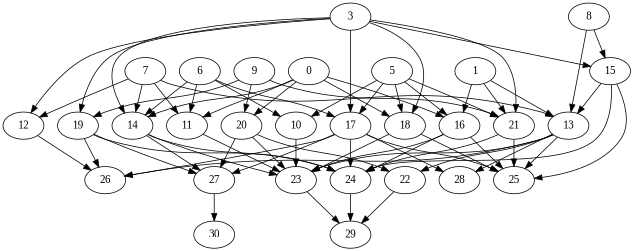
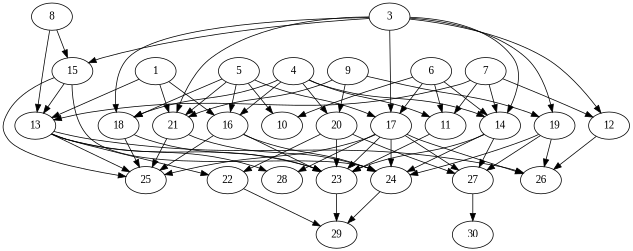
(309, 71) -> (293, 71)
(296, 149) -> (361, 156)
